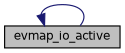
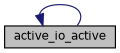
(62, 37) -> (60, 37)
